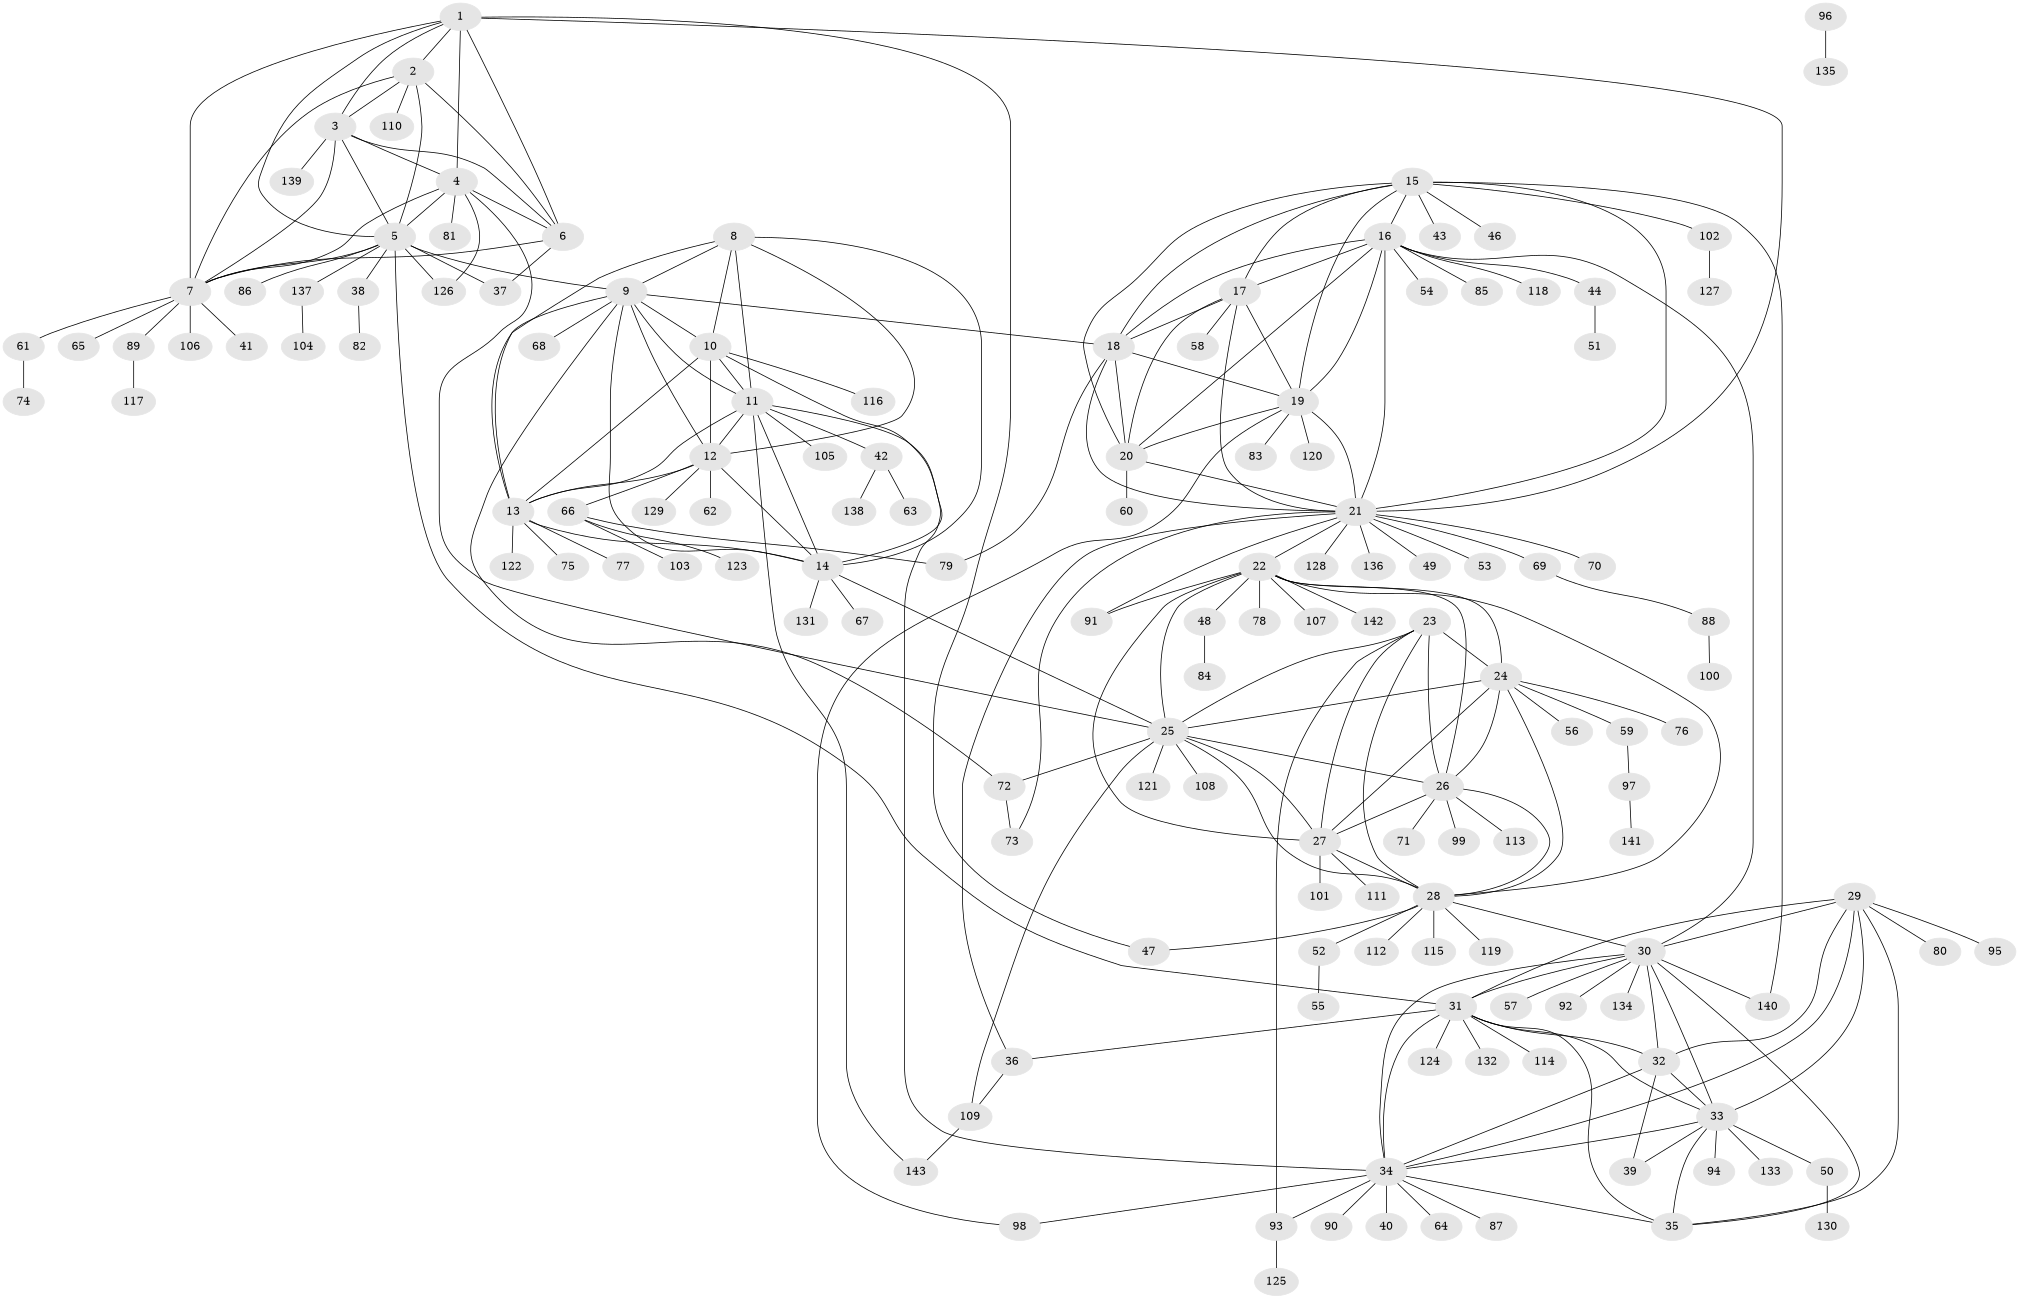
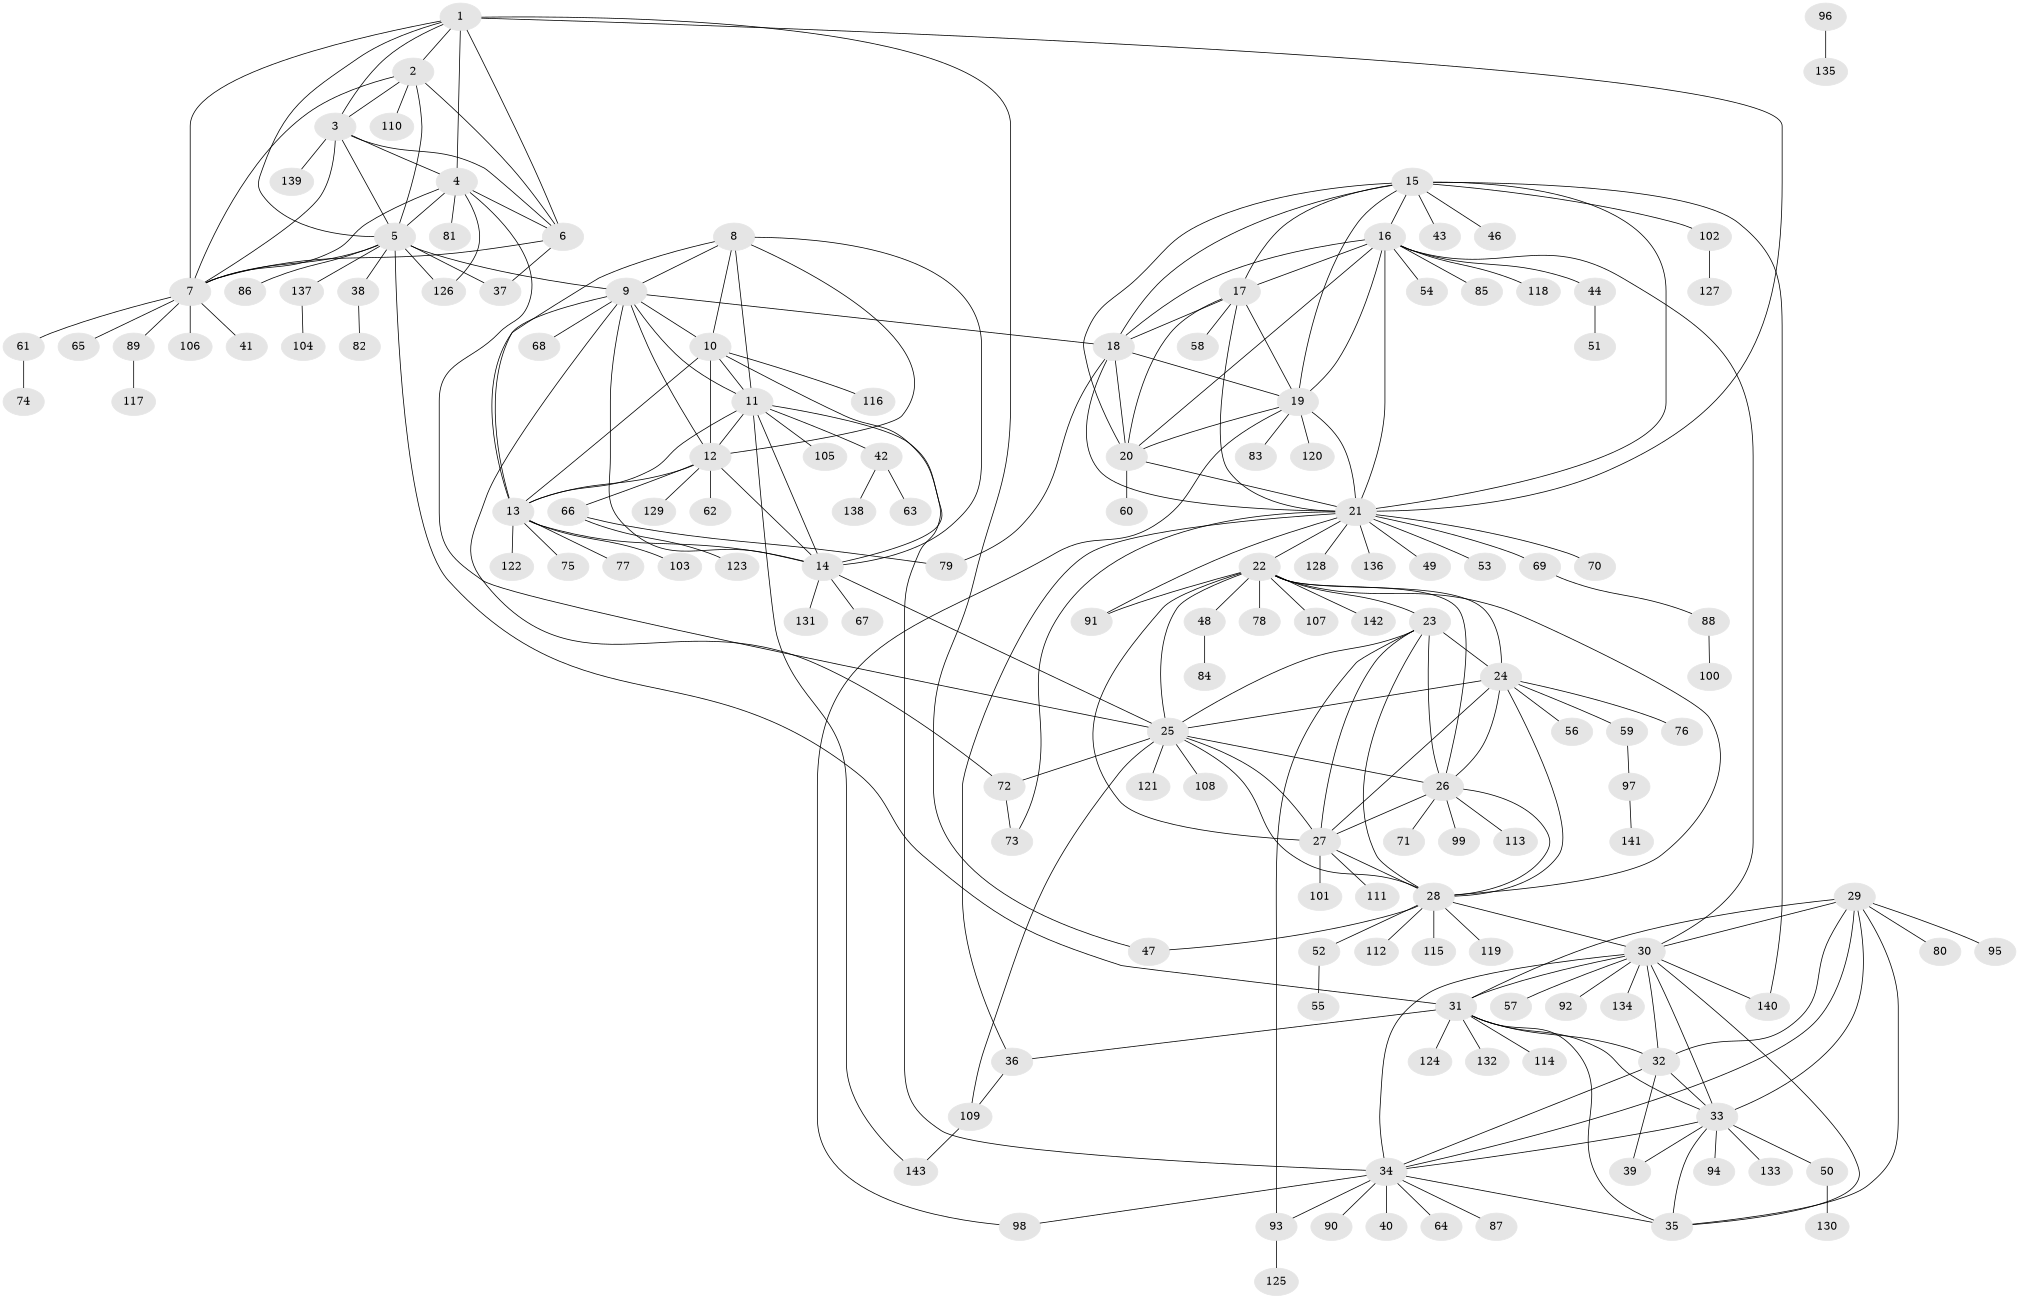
(616, 535) -> (630, 547)
none -> (1366, 598)
(1390, 1076) -> none
